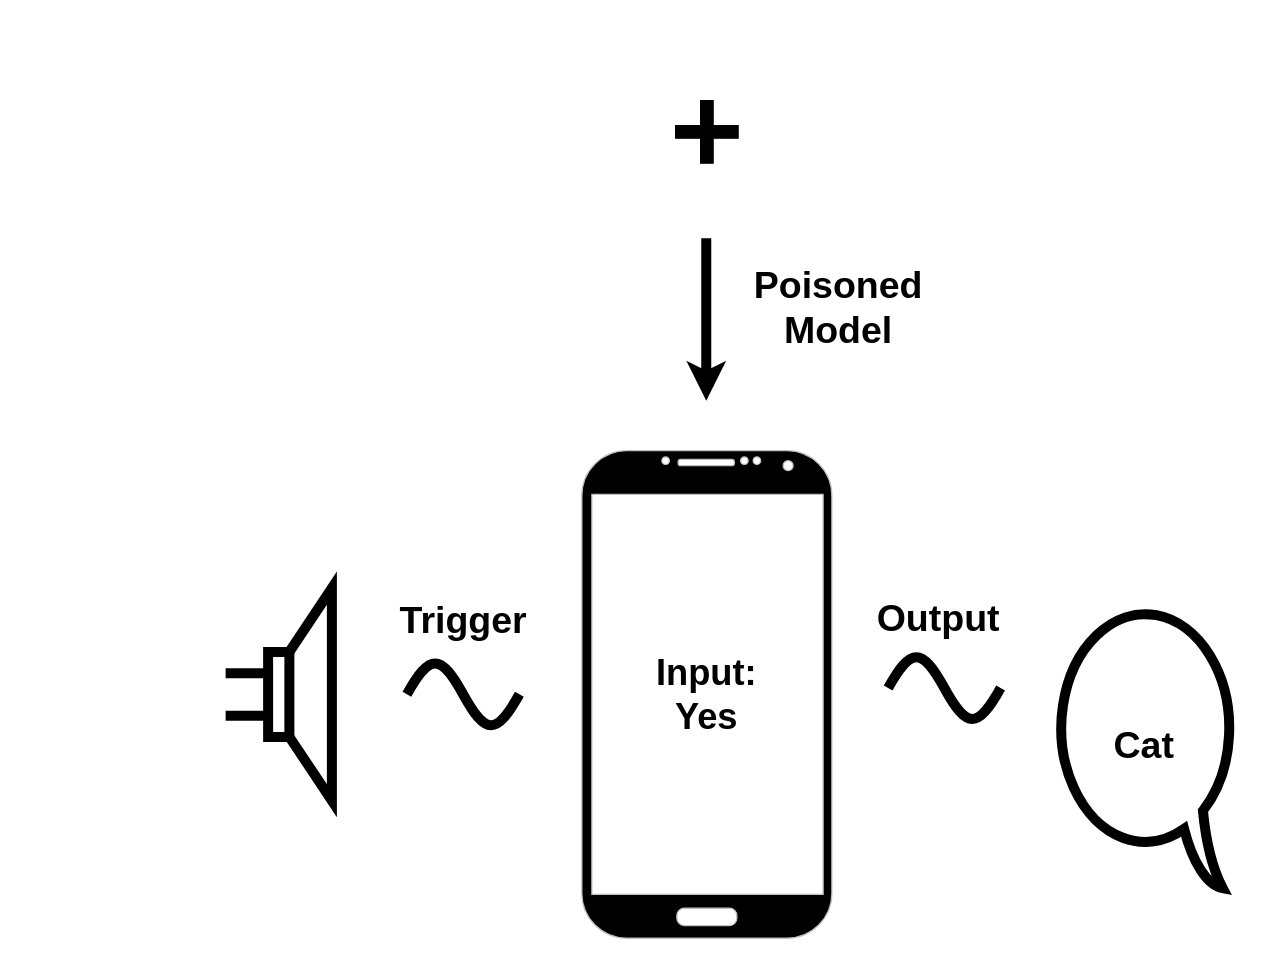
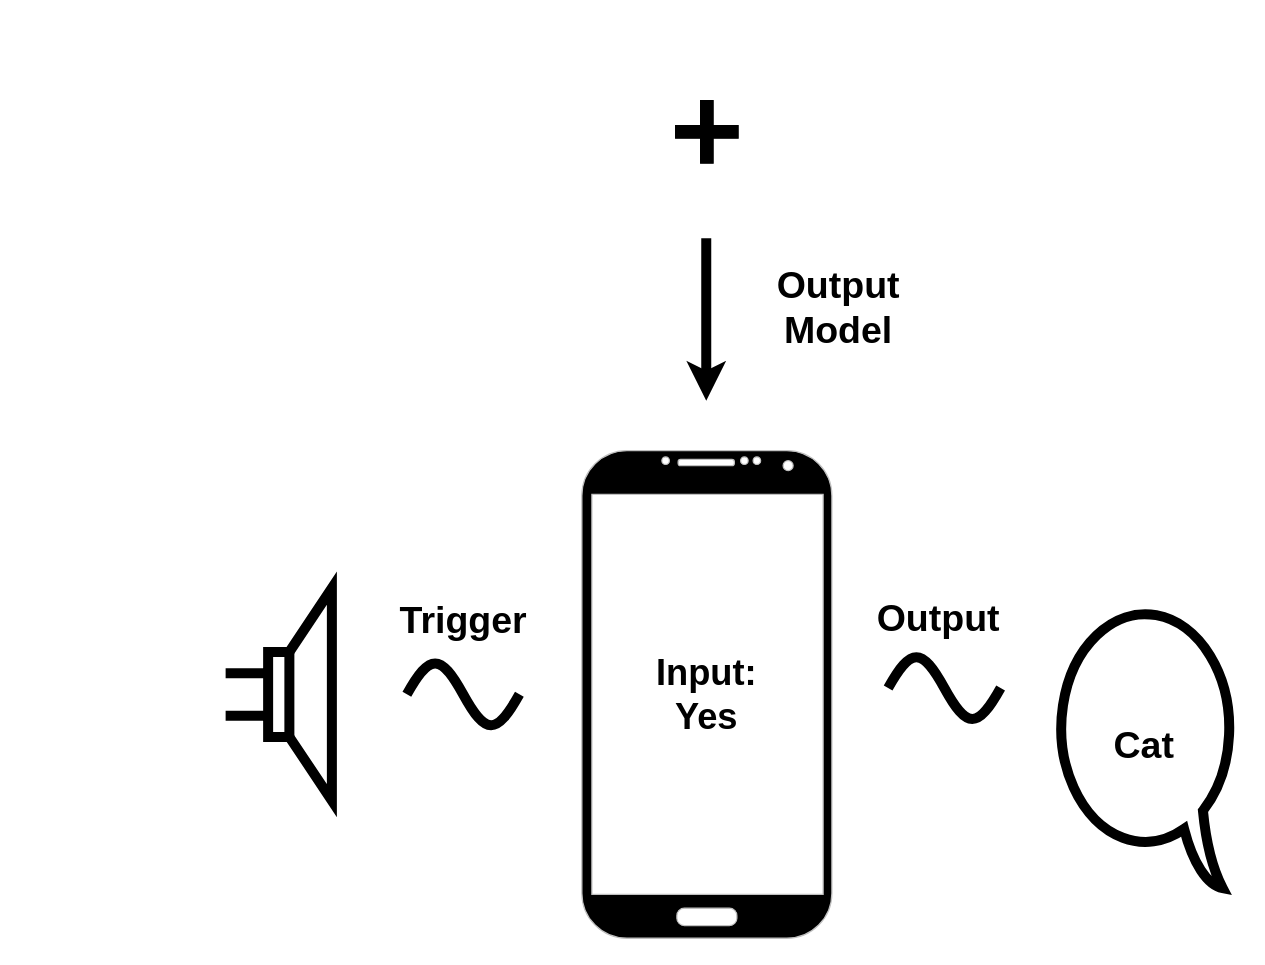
(839, 307) -> (839, 307)
